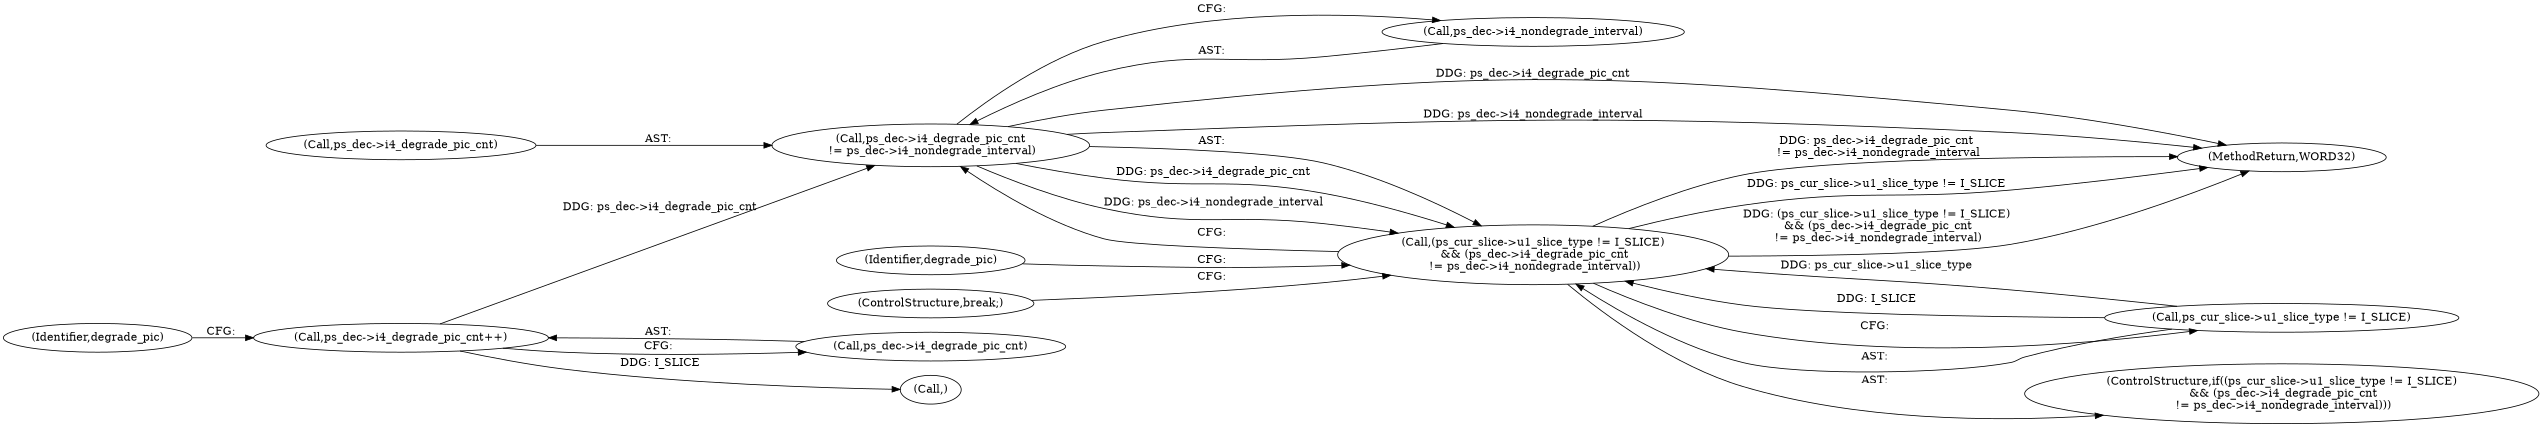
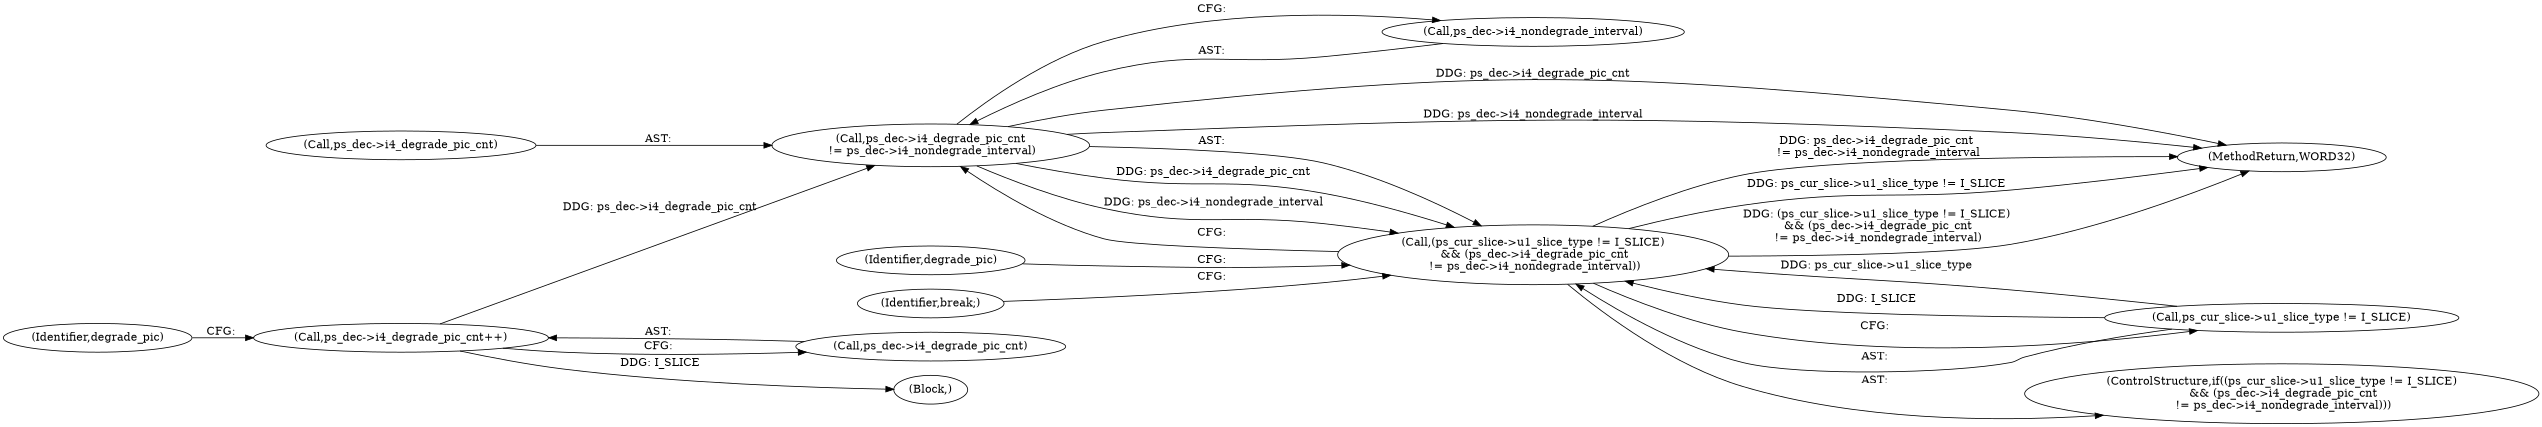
(931, 303) -> (931, 303)
(931, 390) -> (931, 390)
